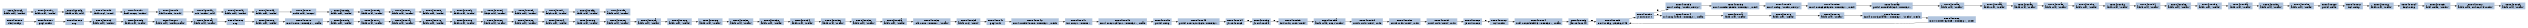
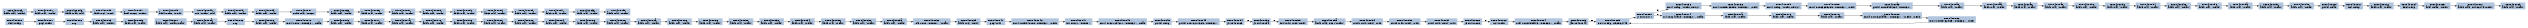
(150, 22) -> none
